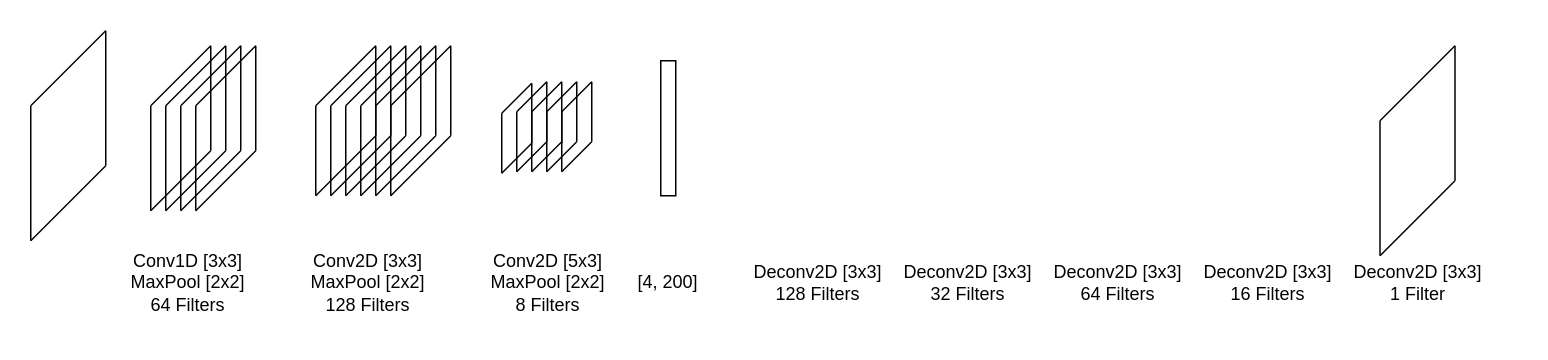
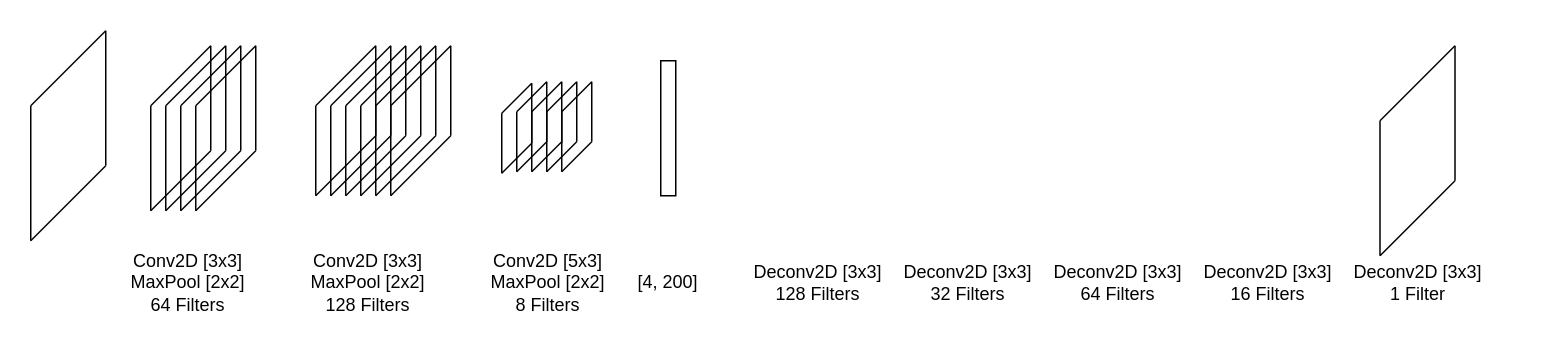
(188, 283) -> (188, 283)
